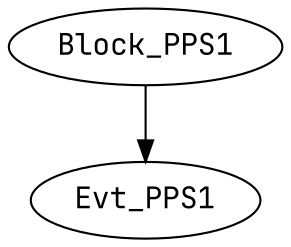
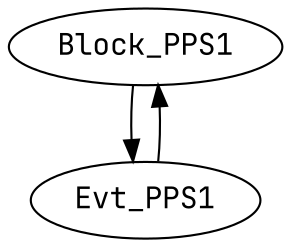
none -> (160, 134)
